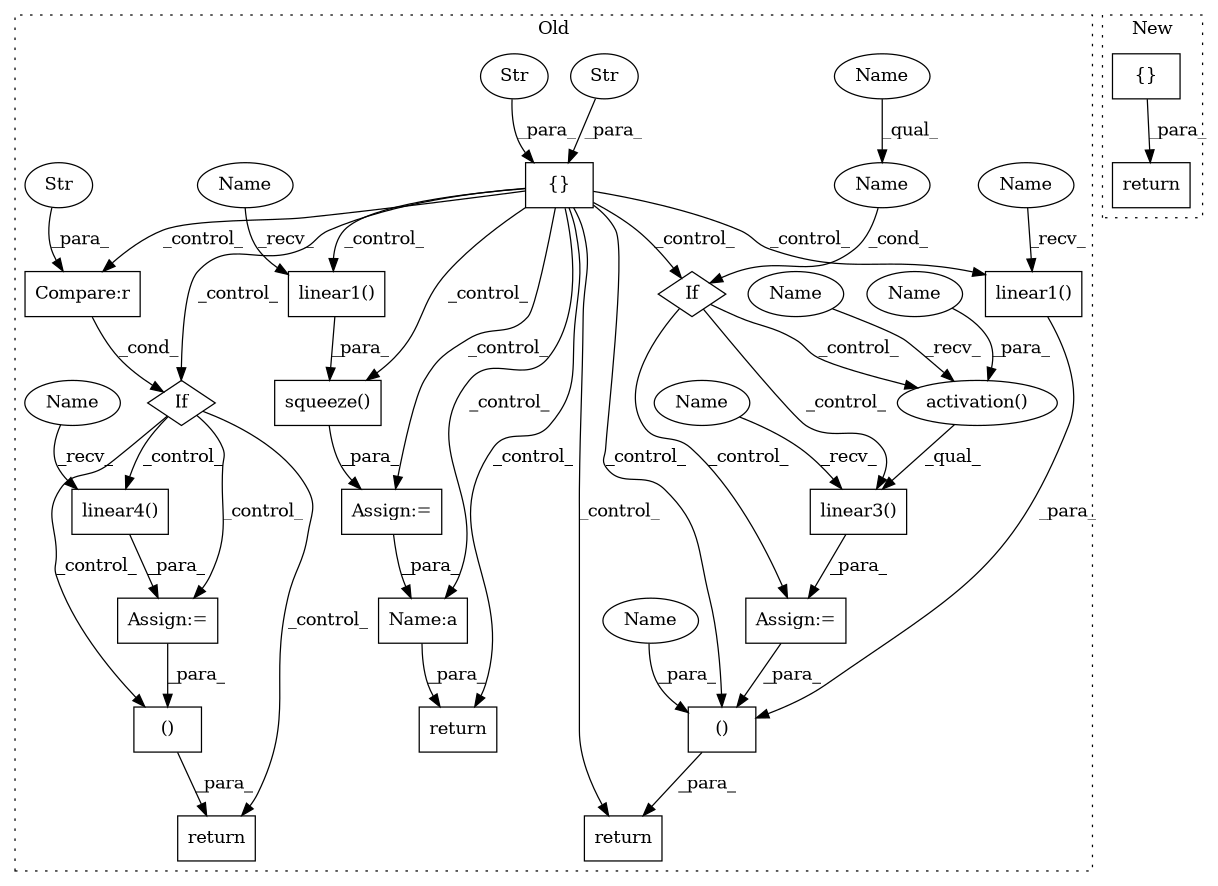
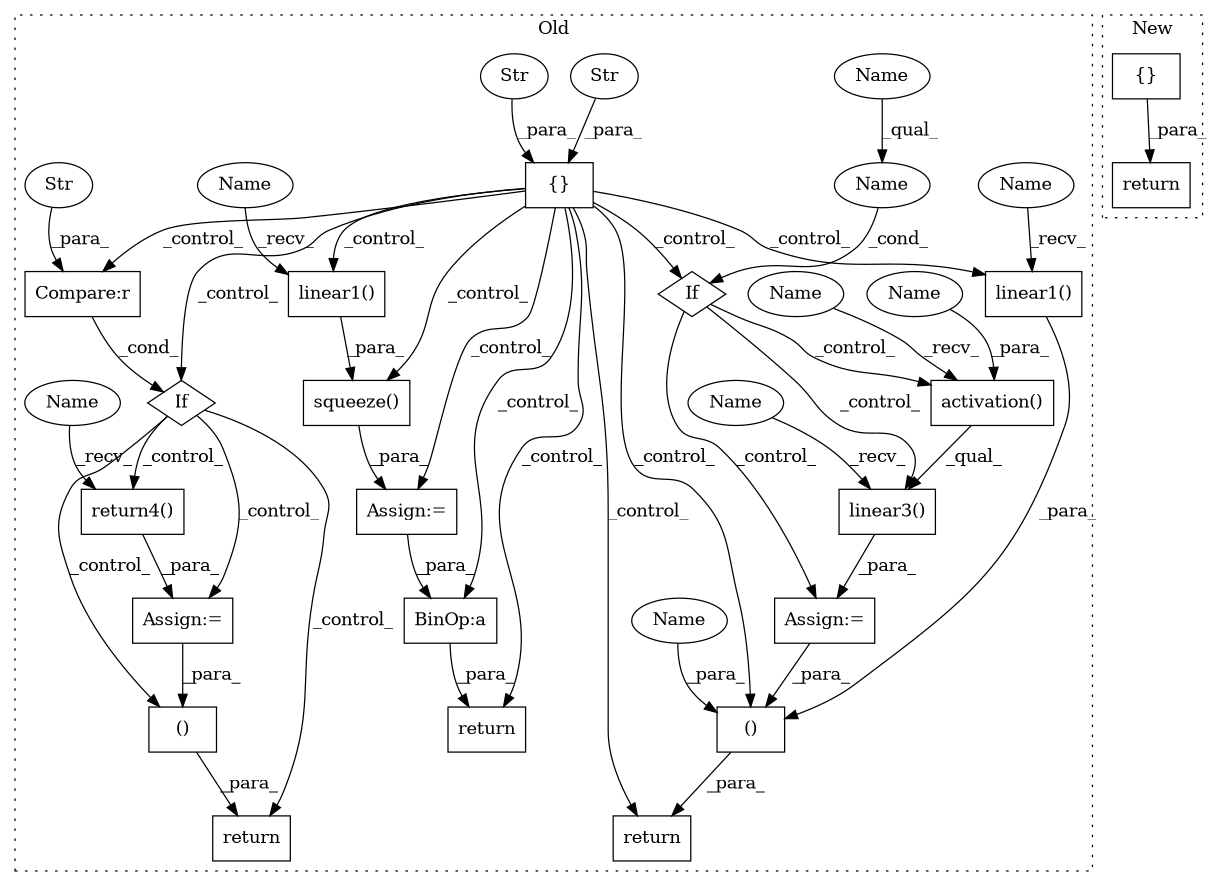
(977, 403) -> (992, 403)
(120, 512) -> (133, 512)
(423, 621) -> (450, 621)
